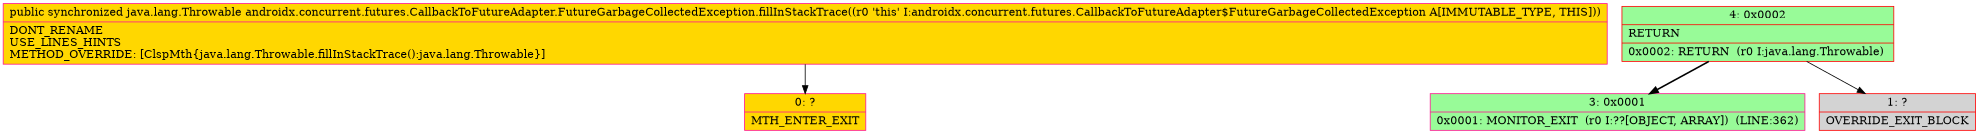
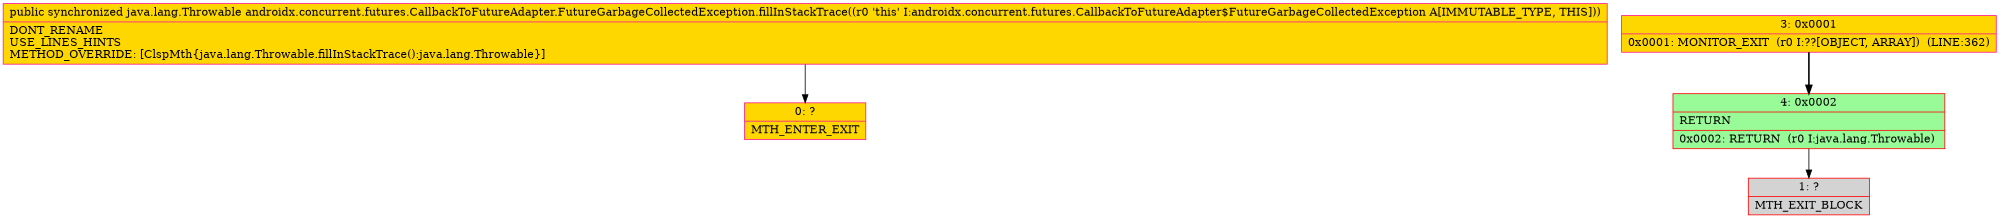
(1683, 76) -> (1809, 69)
(1618, 112) -> (1809, 34)
(1897, 121) -> (1809, 205)
